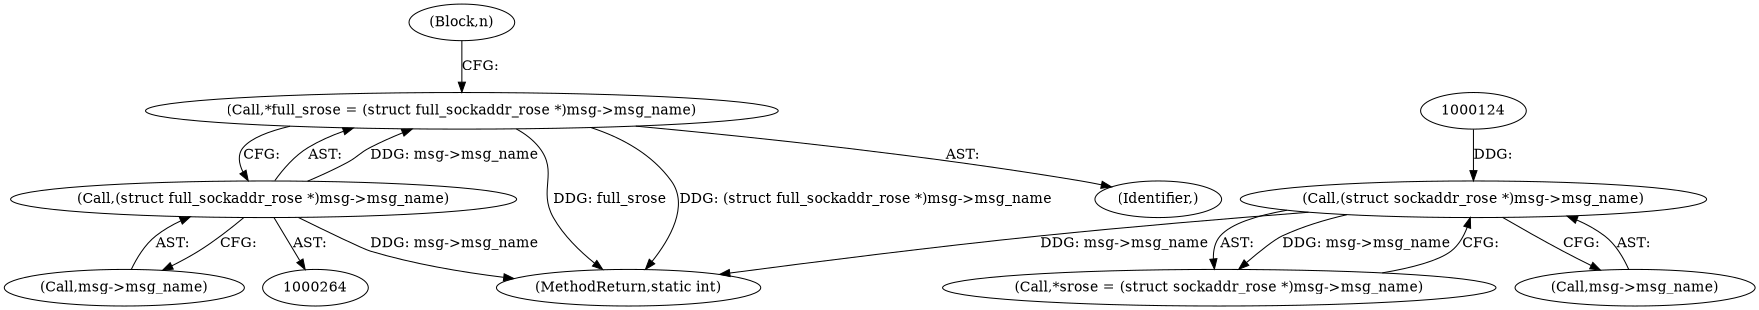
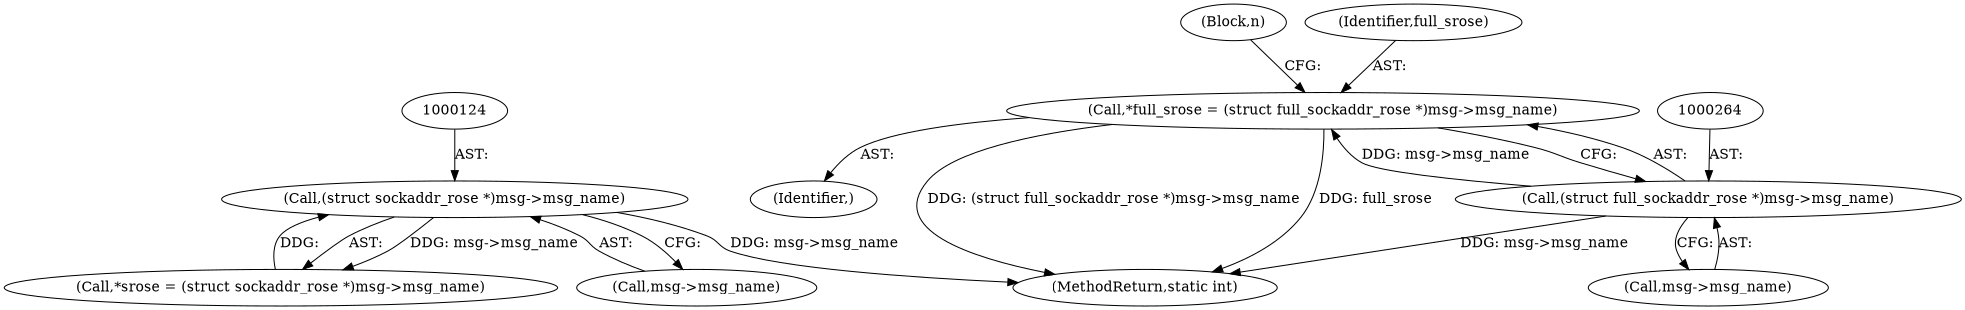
none -> (1413, 22)
(1495, 155) -> (474, 155)
(287, 239) -> (1709, 150)
(1483, 243) -> (302, 243)
